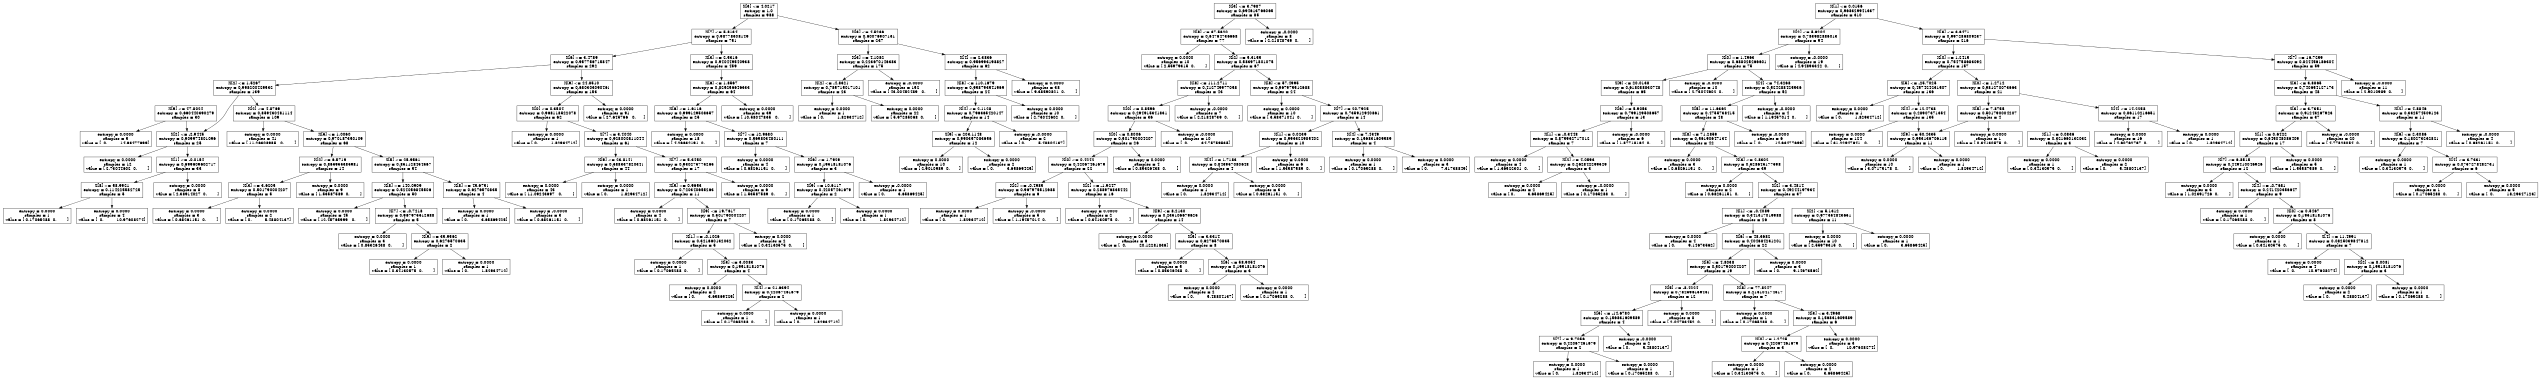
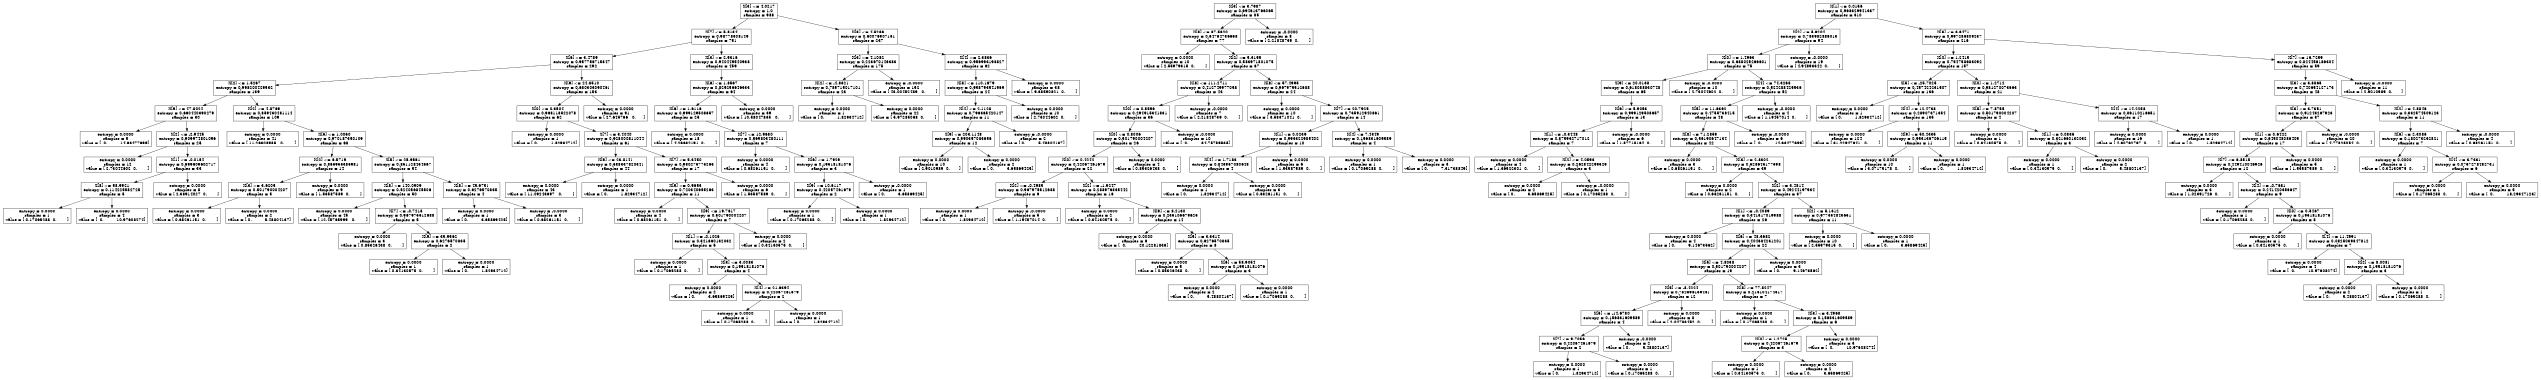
(975, 113) -> (975, 113)
(1631, 113) -> (1631, 113)
(225, 115) -> (217, 100)
(1955, 126) -> (2022, 126)
none -> (1804, 202)
